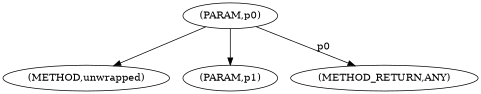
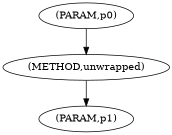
(230, 43) -> (86, 90)
(384, 78) -> none
